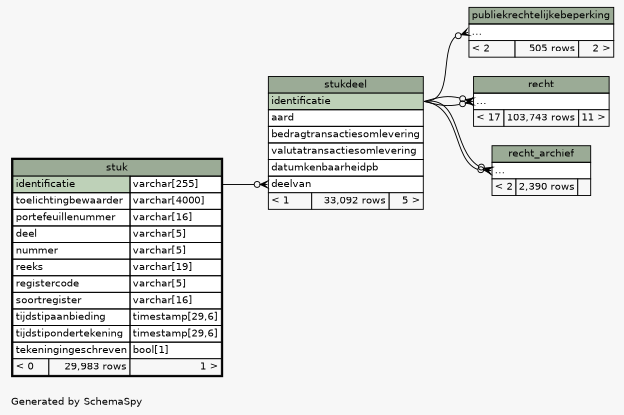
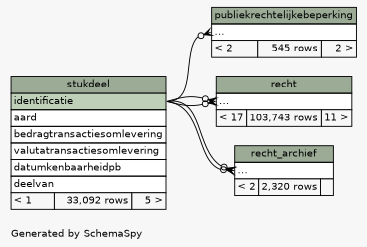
(552, 48) -> (295, 48)
(547, 187) -> (290, 187)
(117, 267) -> none
